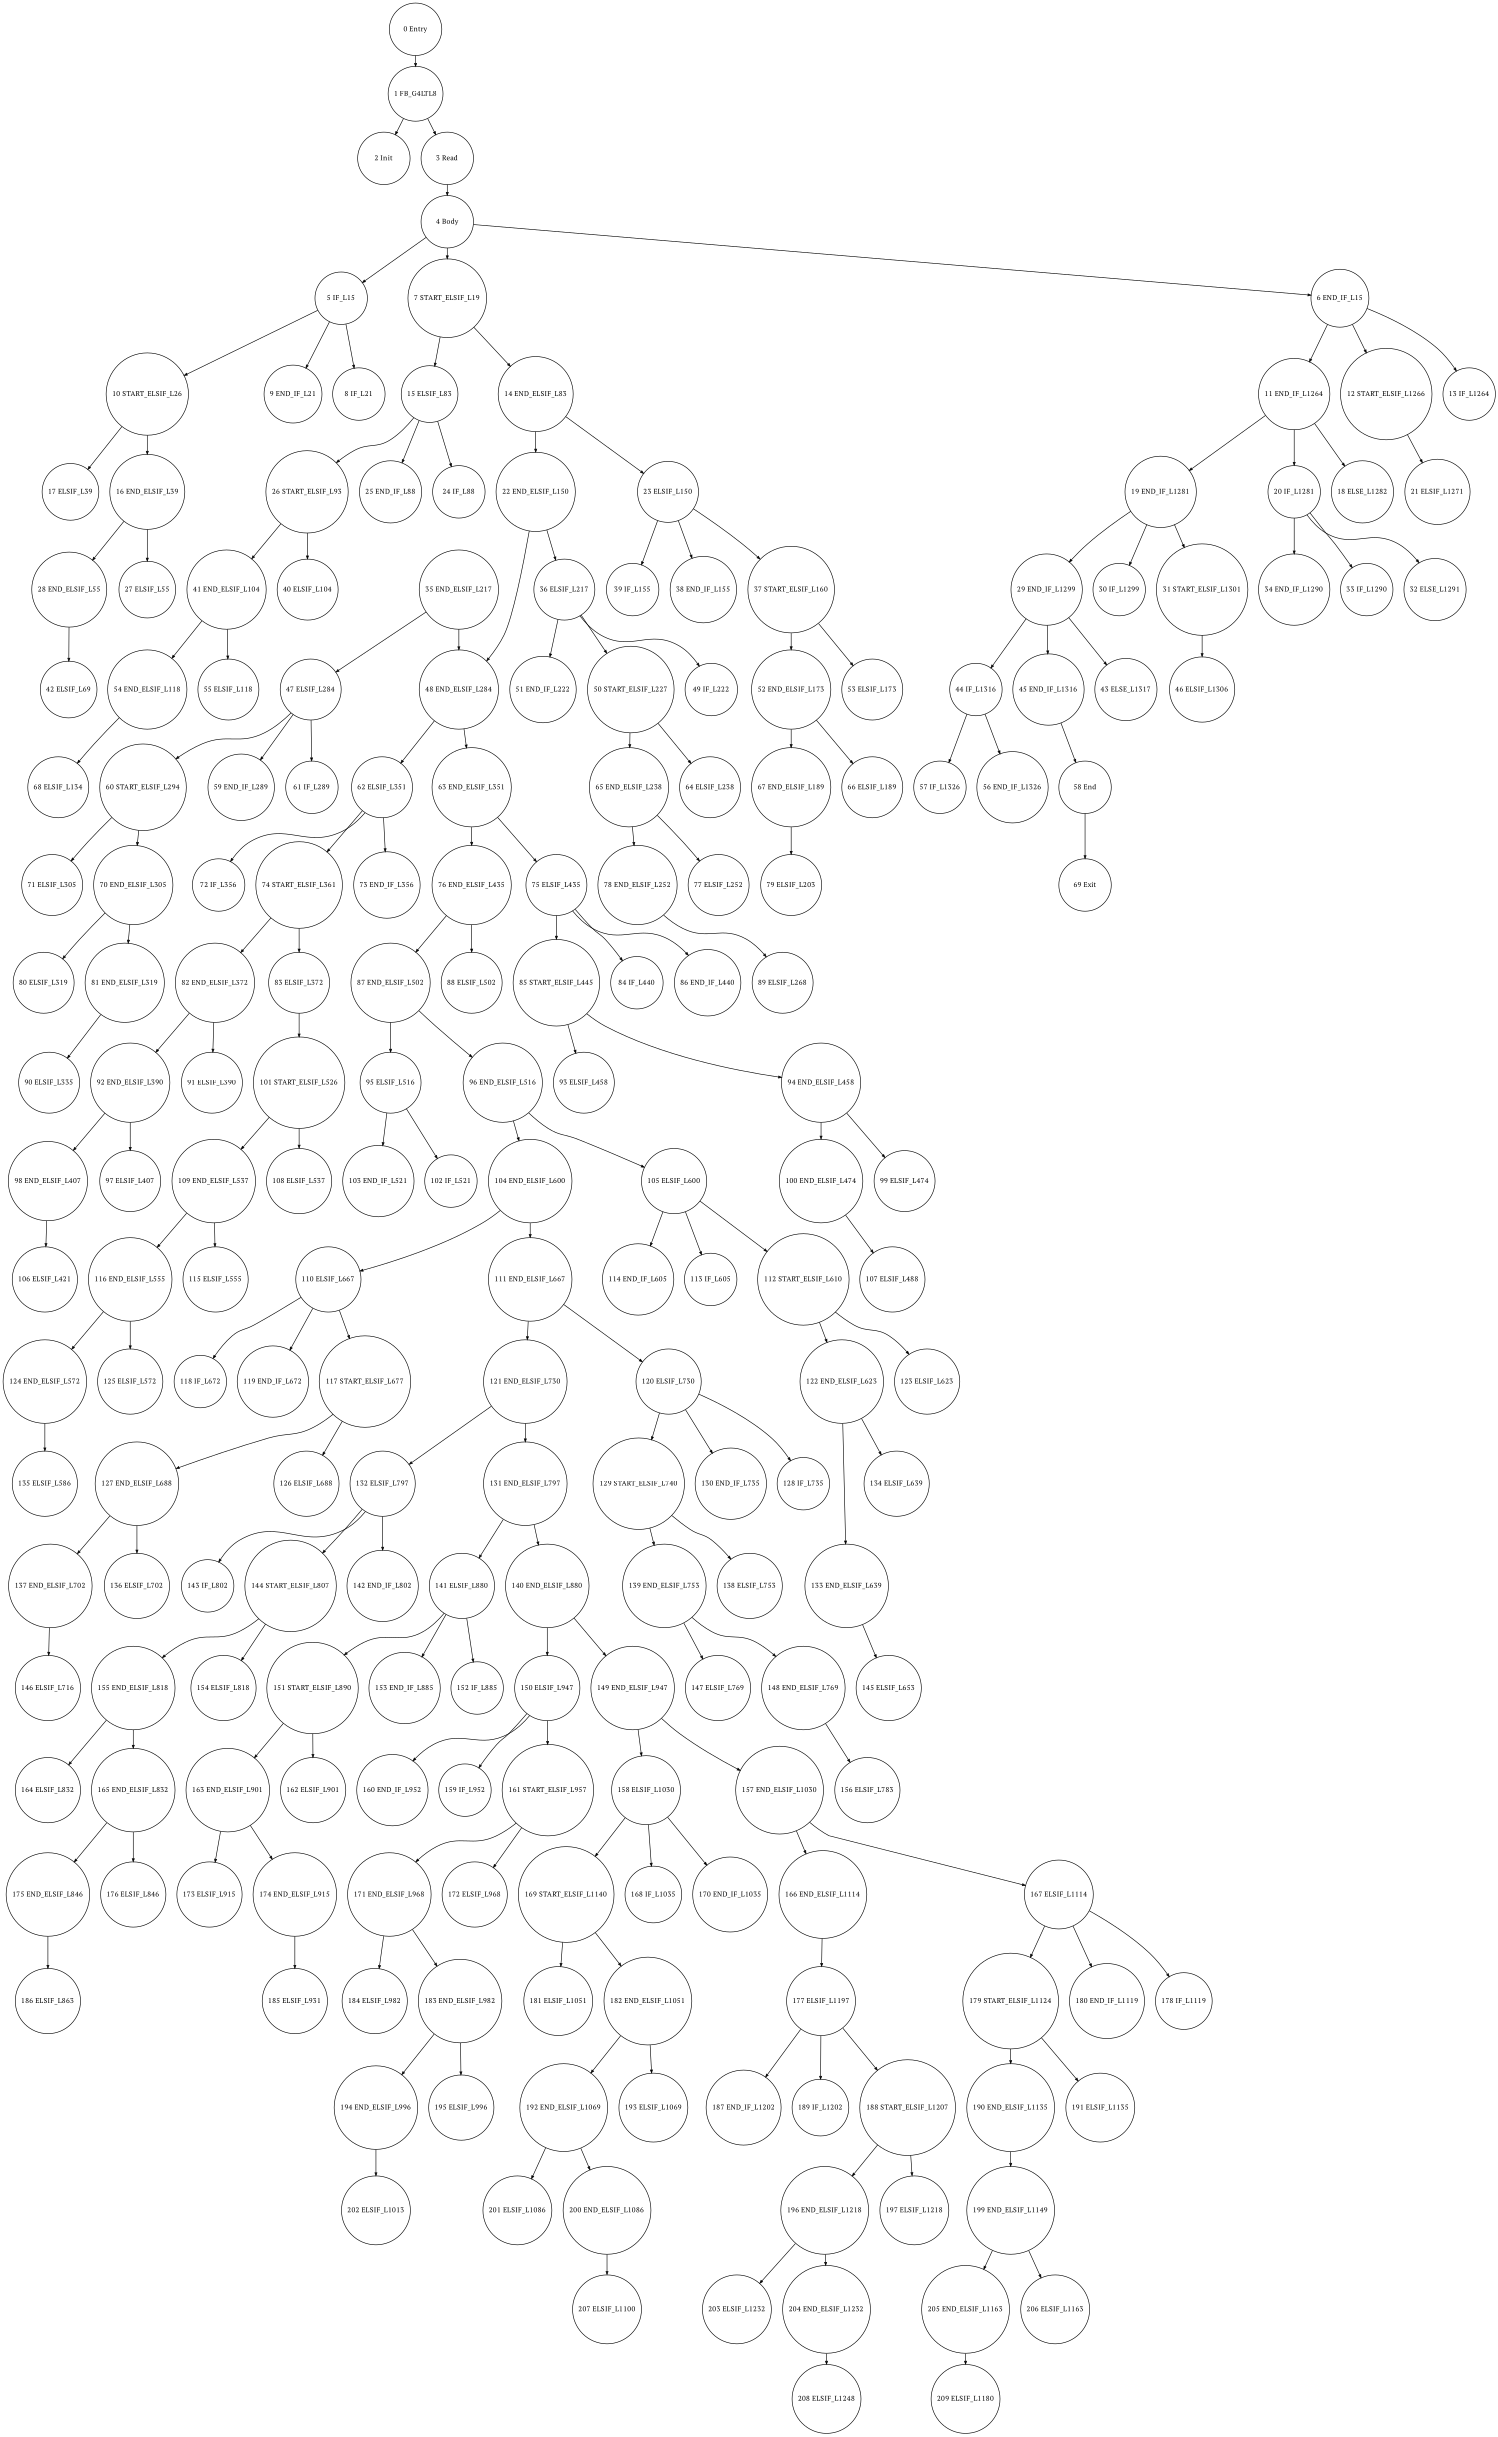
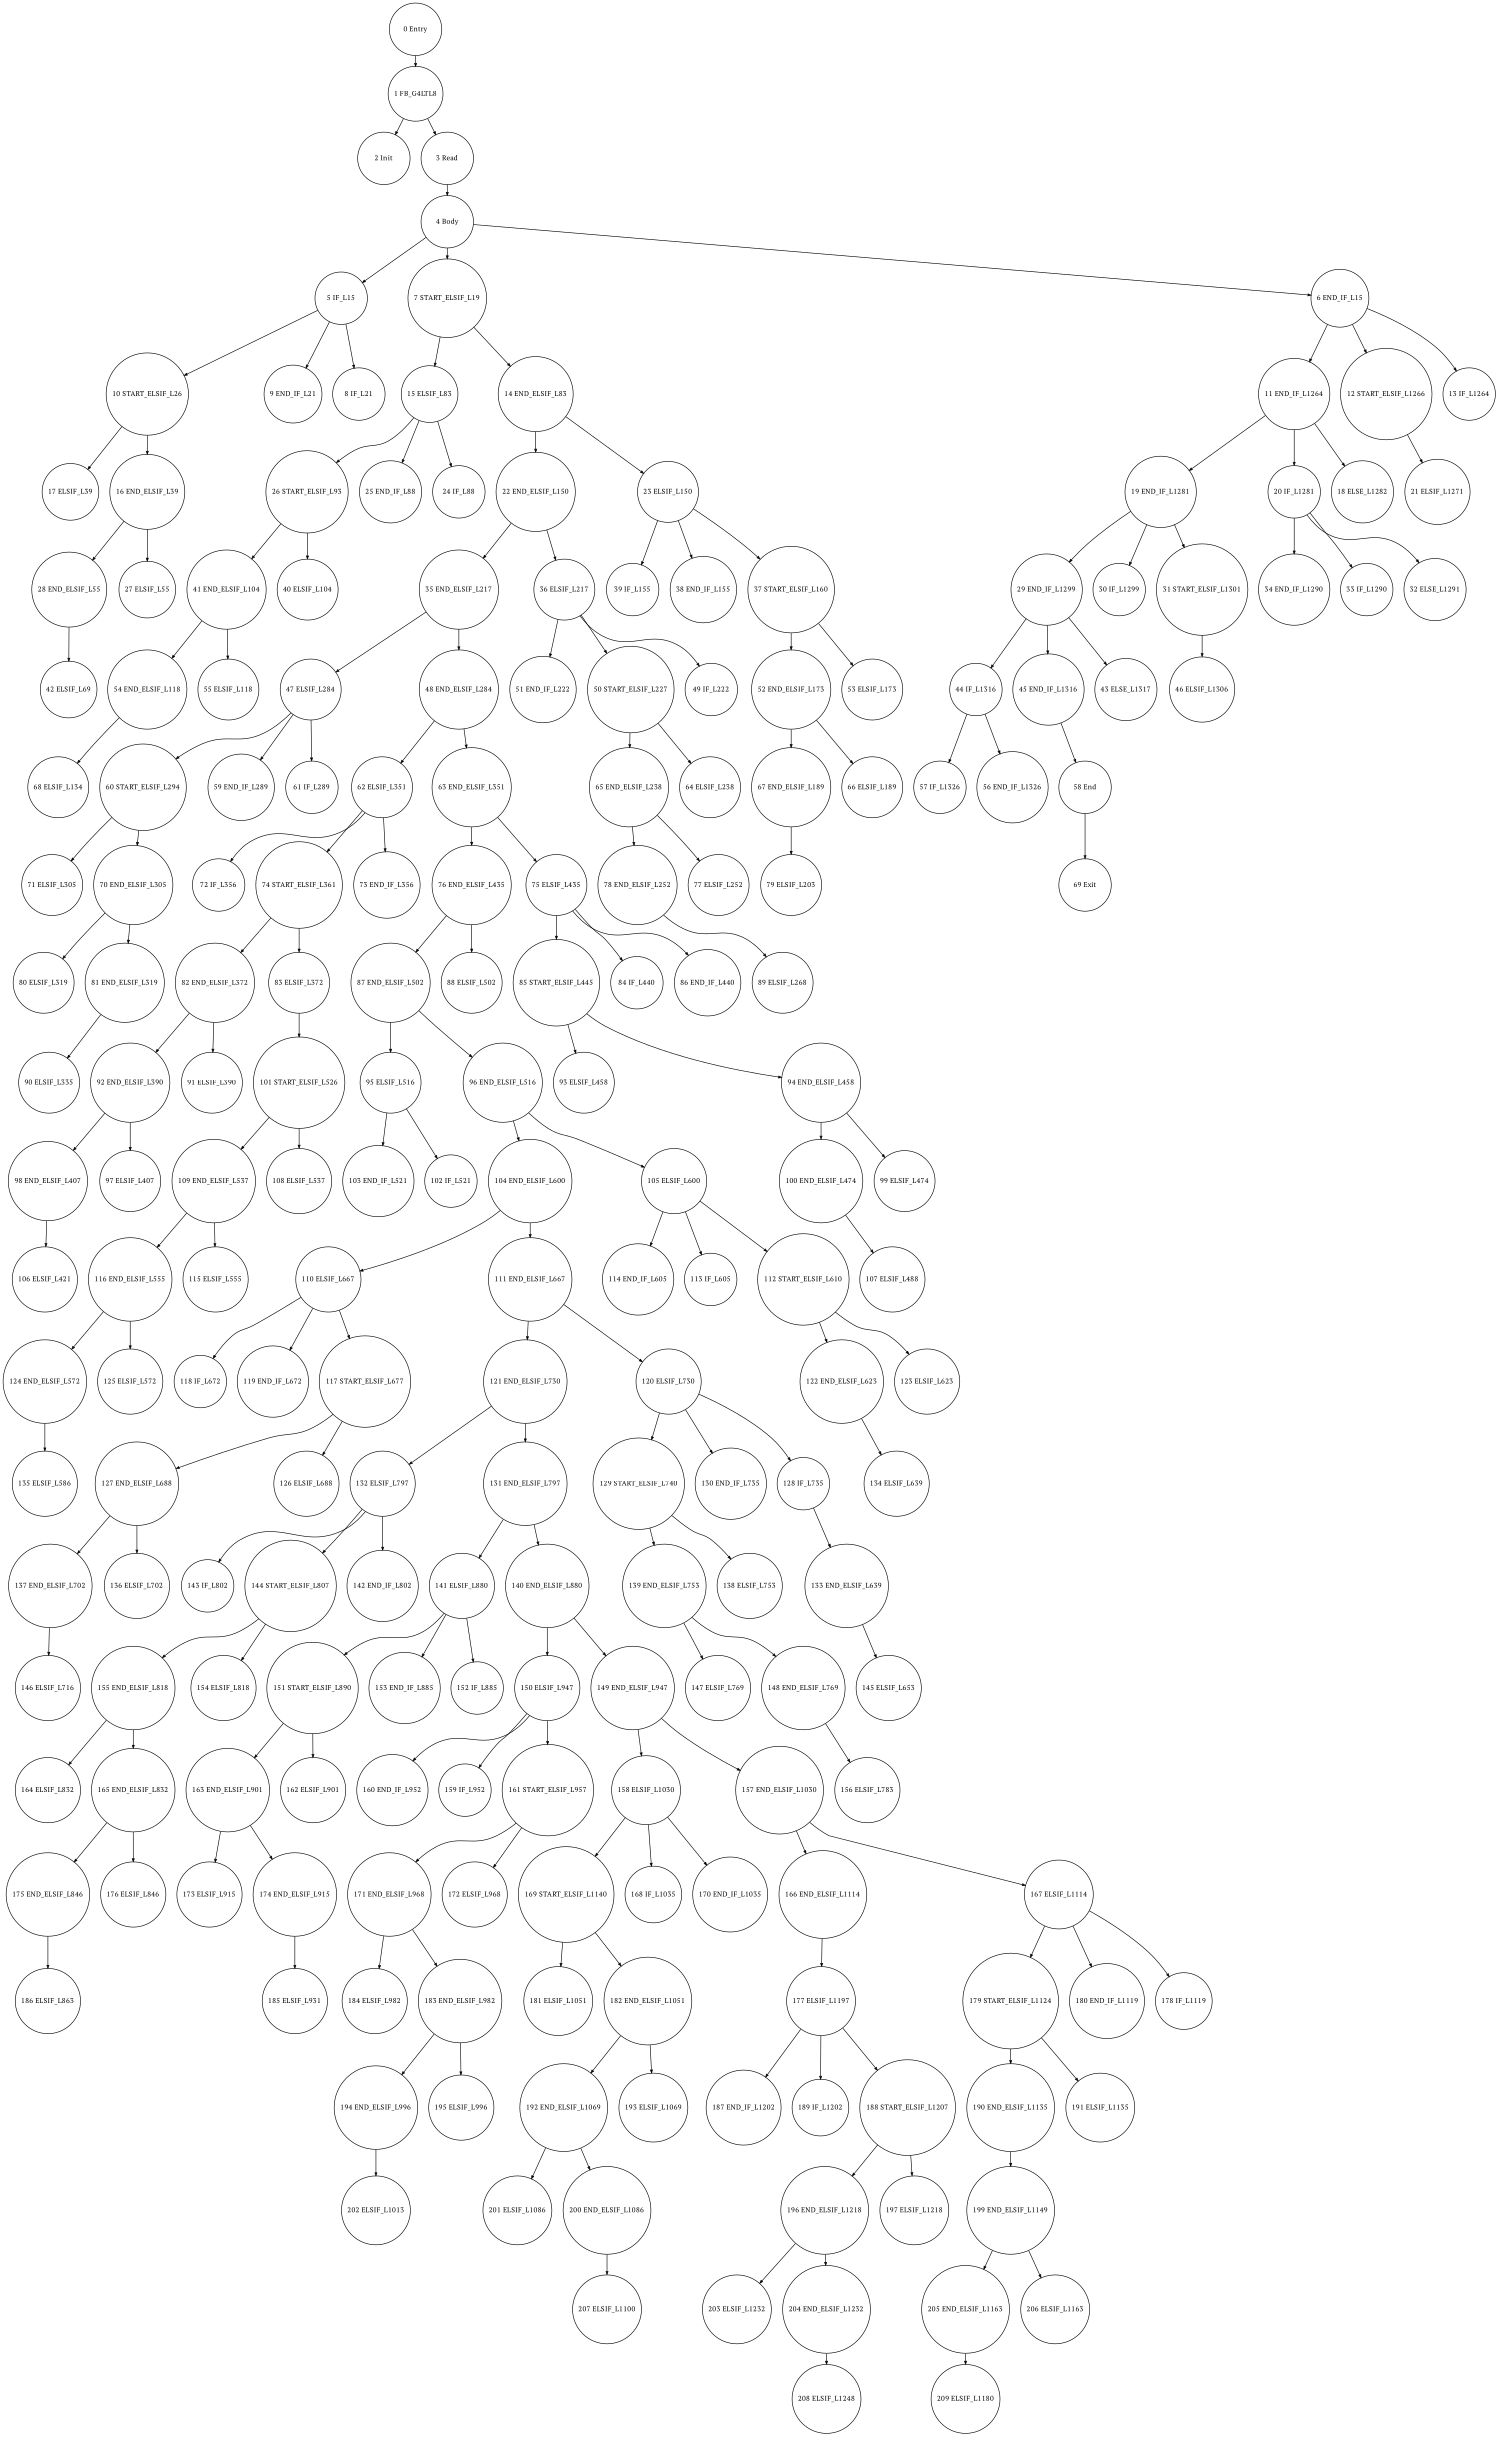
(516, 597) -> (498, 539)
(844, 1482) -> (821, 1526)
